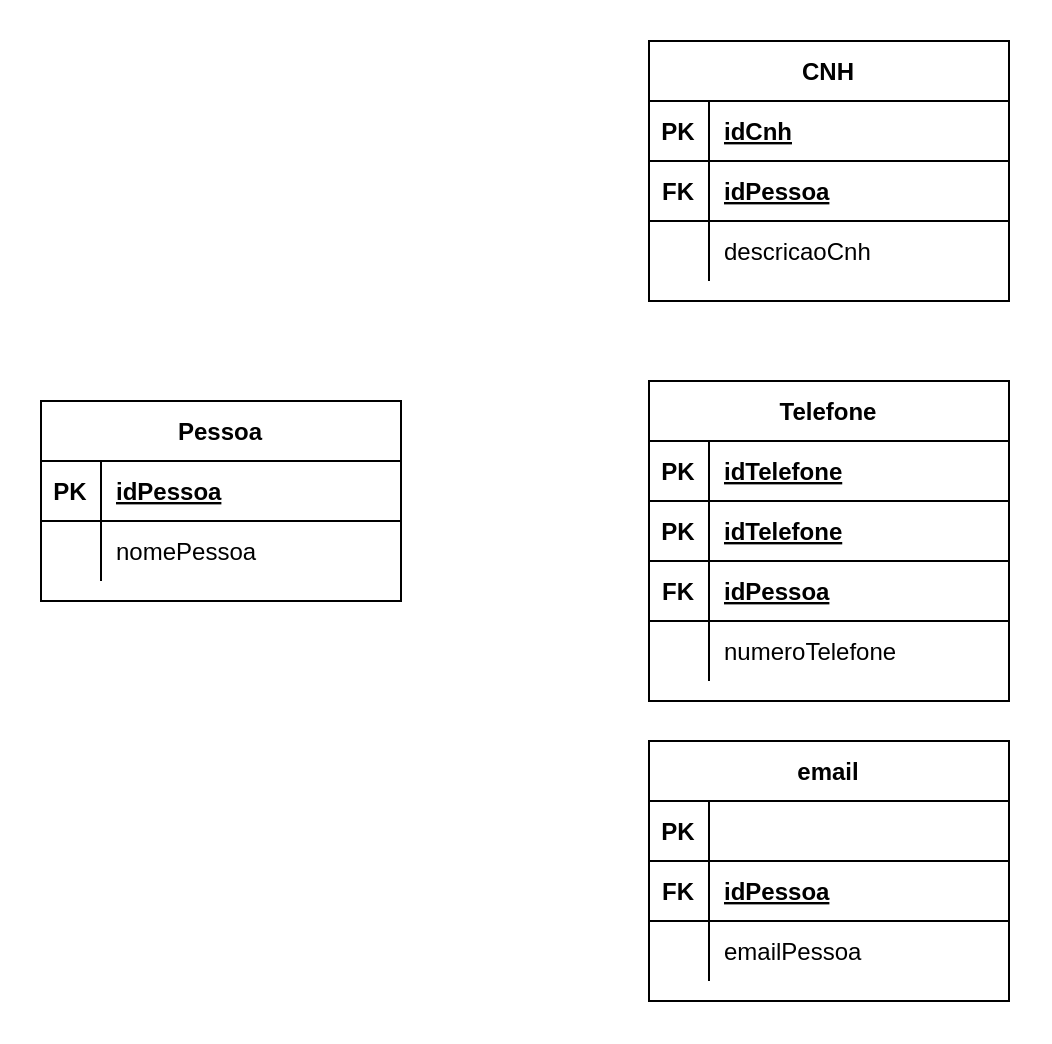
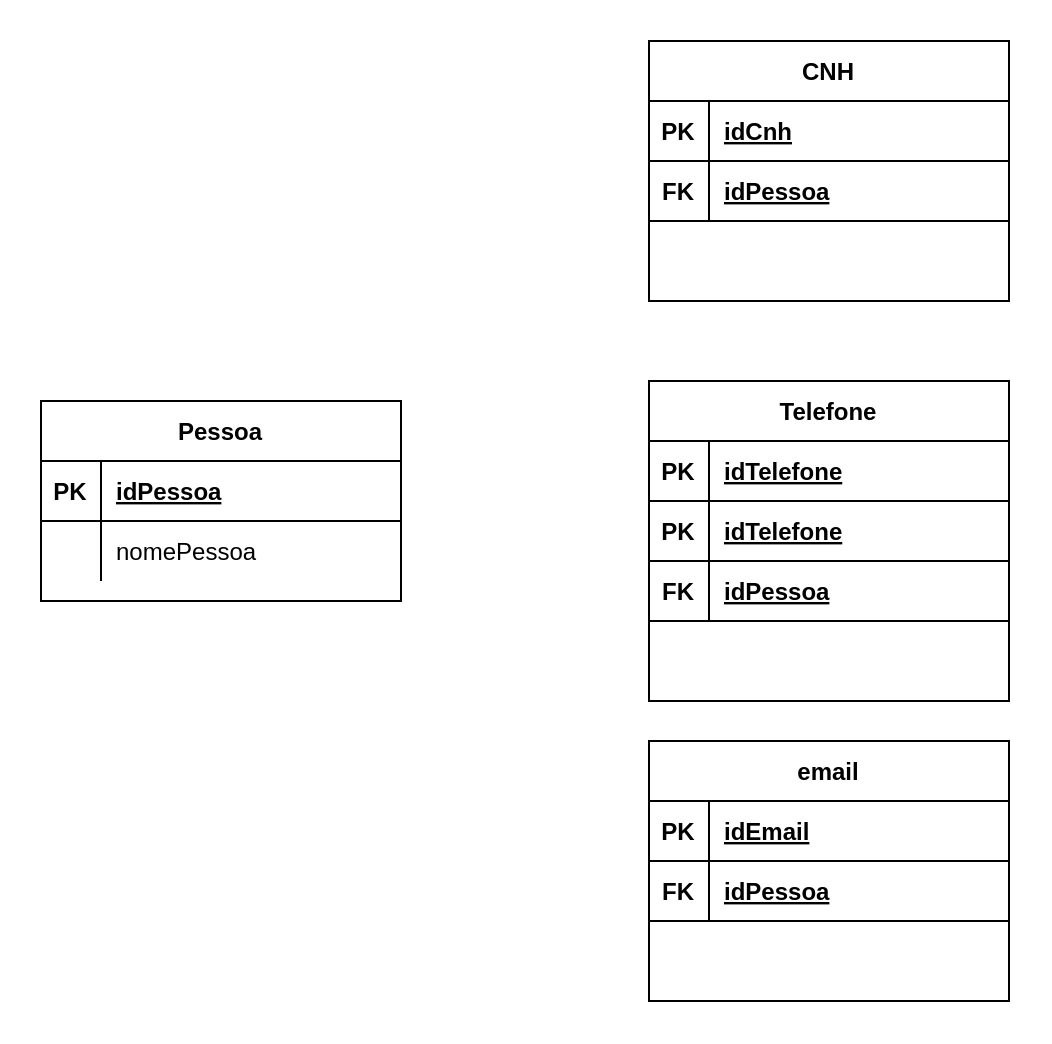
(859, 251) -> none
(859, 651) -> none
none -> (859, 831)
(859, 951) -> none
